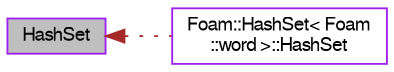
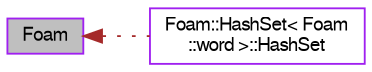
(56, 36) -> (45, 36)
